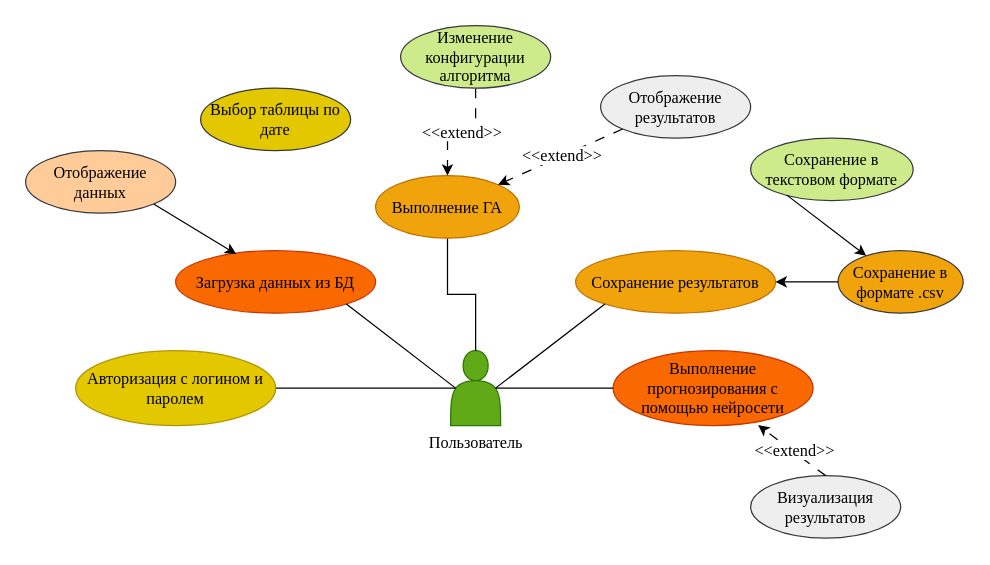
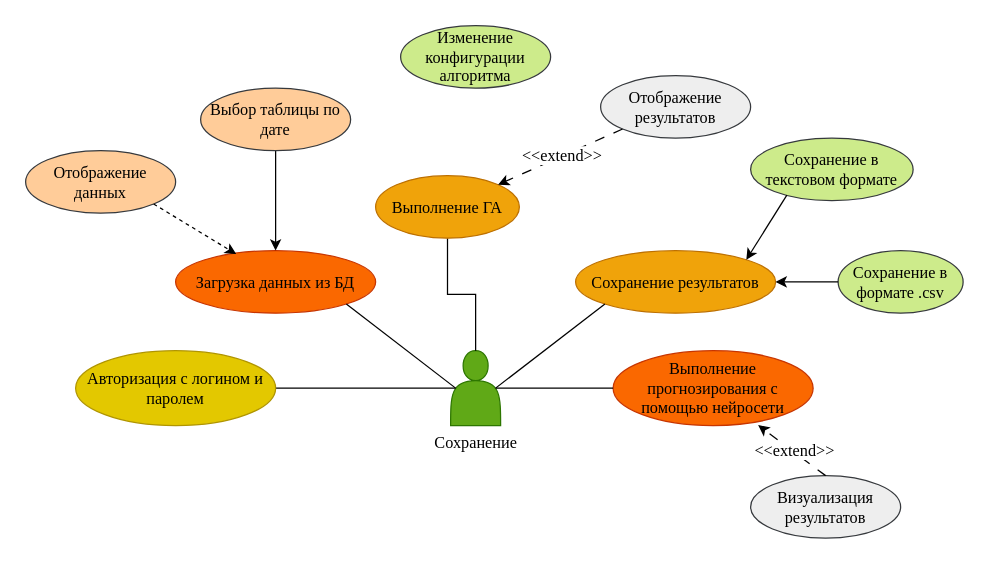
(276, 119) -> (276, 119)
(448, 133) -> none
none -> (276, 197)
(823, 223) -> (769, 224)
(192, 227) -> (192, 227)
(901, 282) -> (901, 282)
(476, 442) -> (476, 442)
